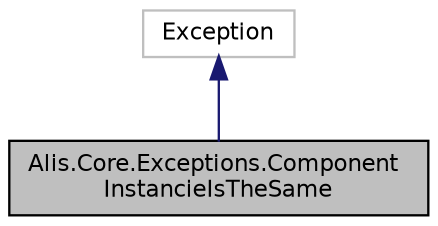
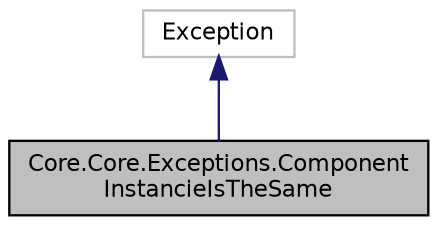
(219, 178) -> (219, 178)
